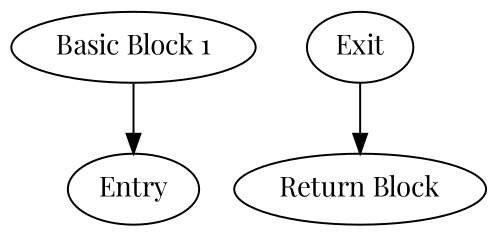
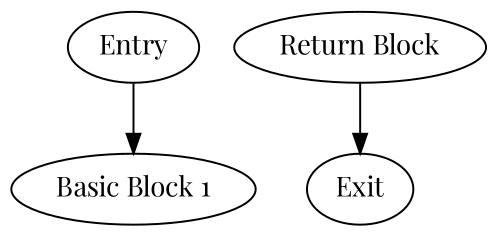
(134, 109) -> (134, 109)
(360, 109) -> (360, 109)
